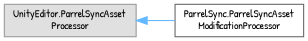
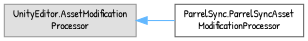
(70, 21) -> (70, 21)
